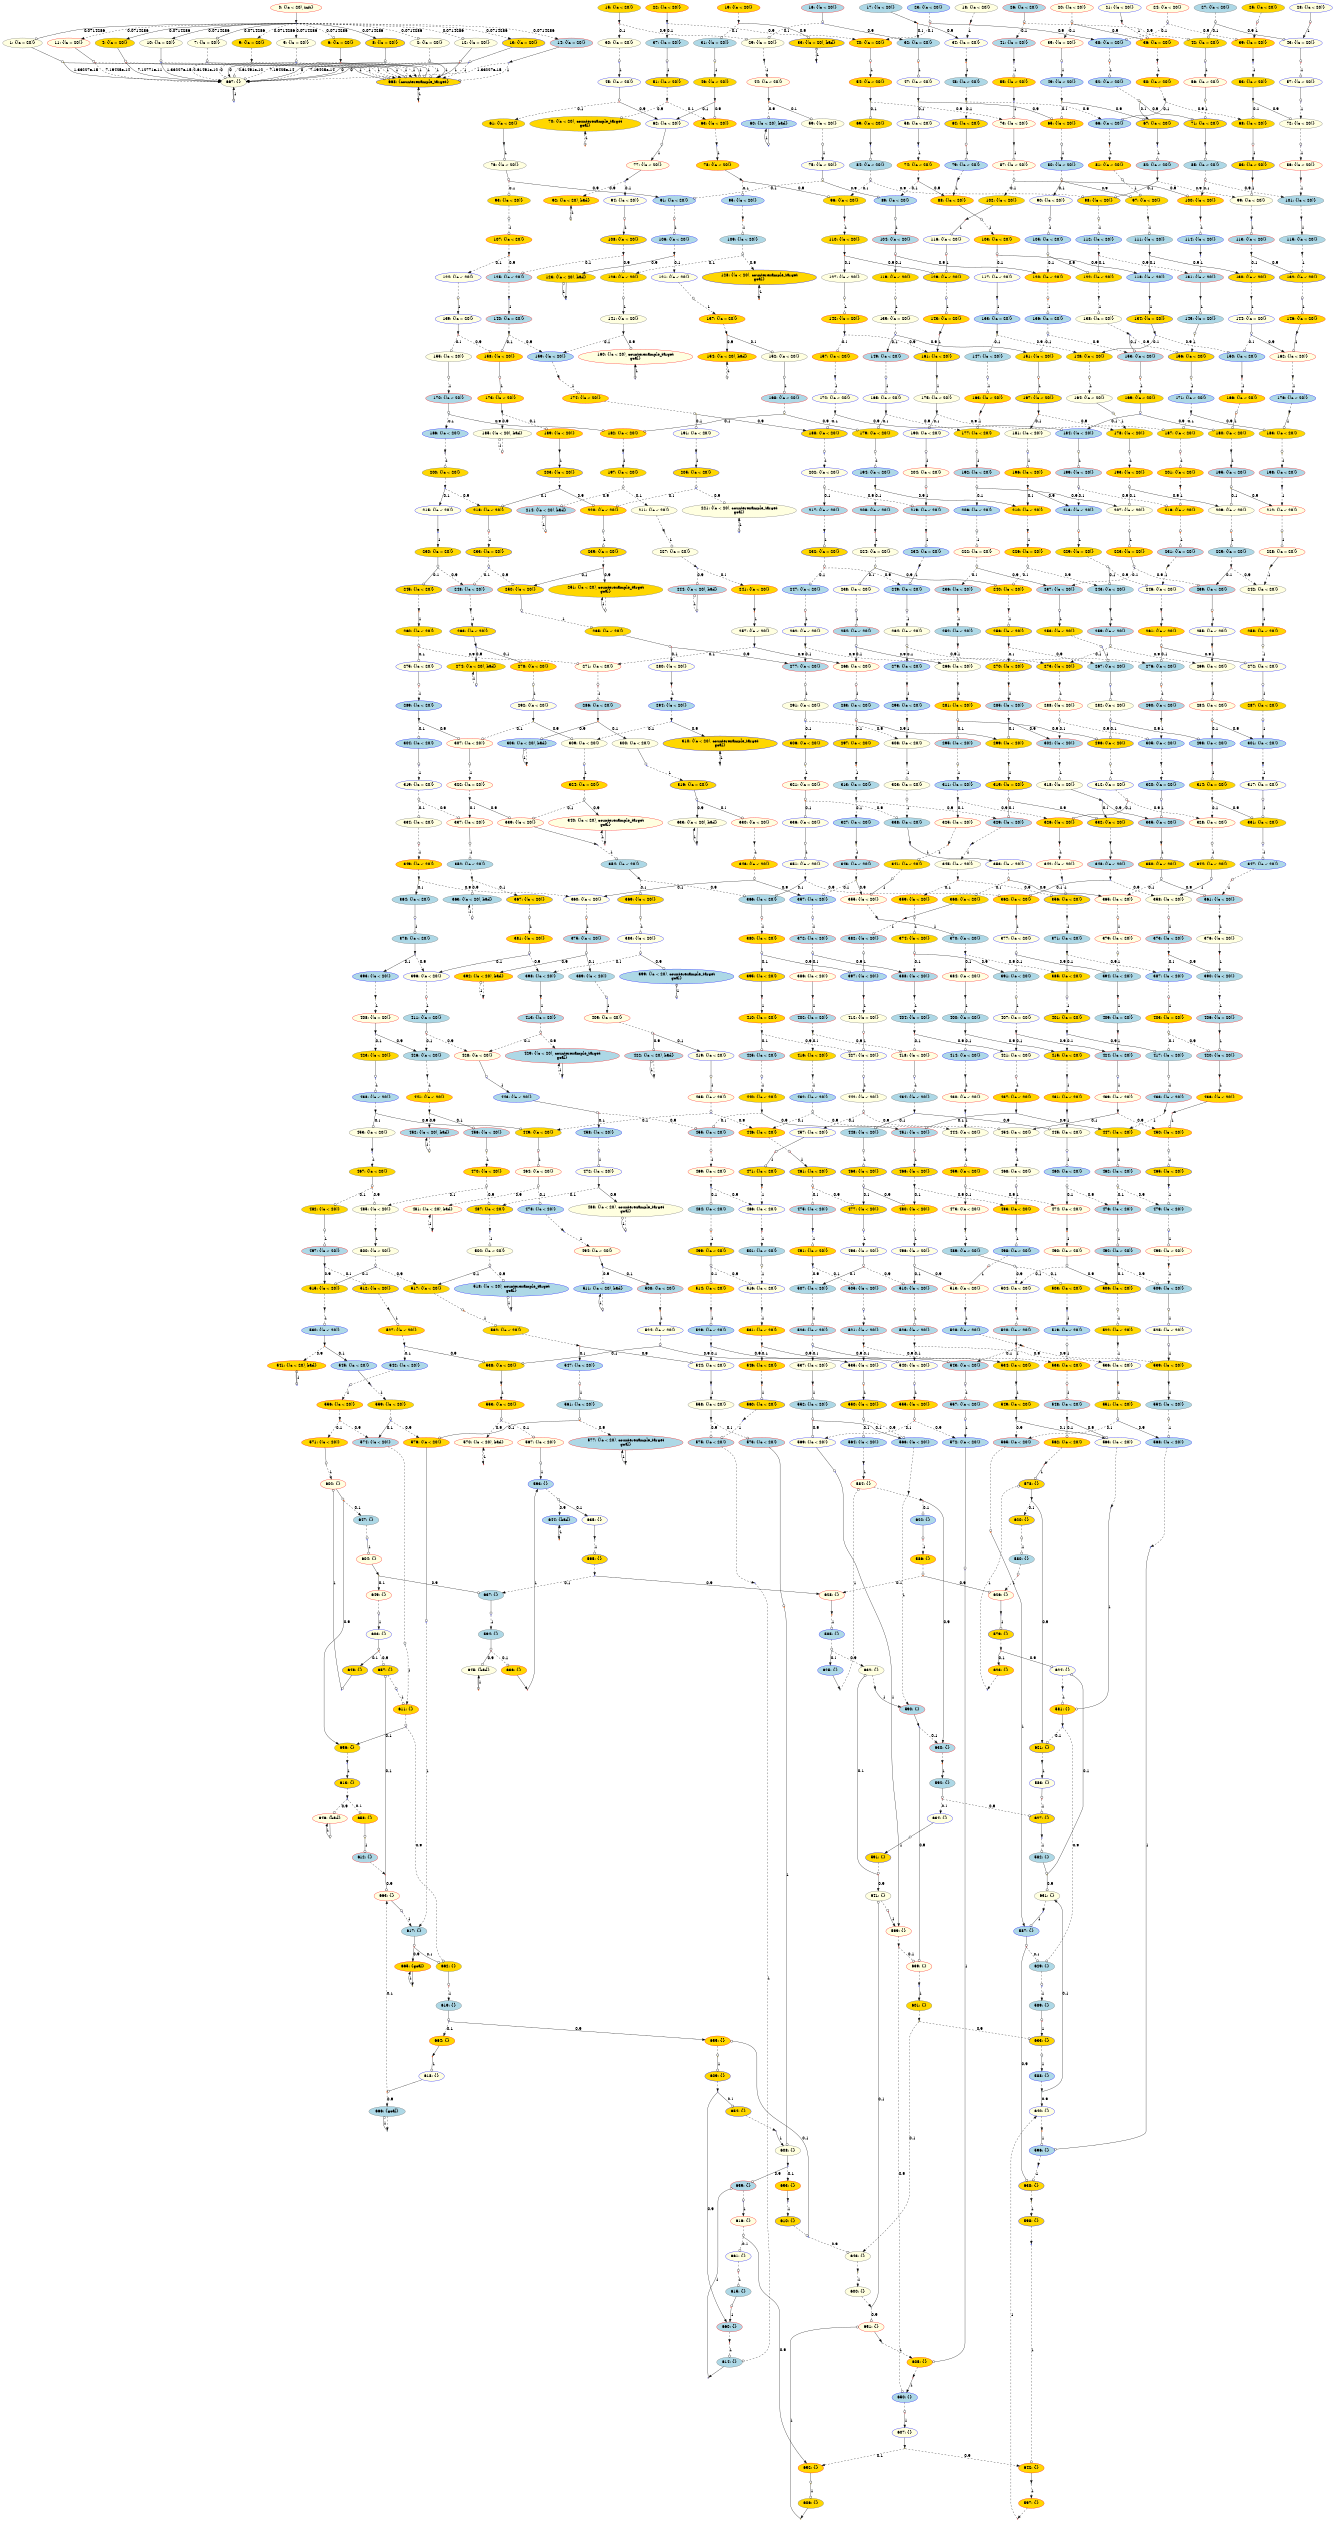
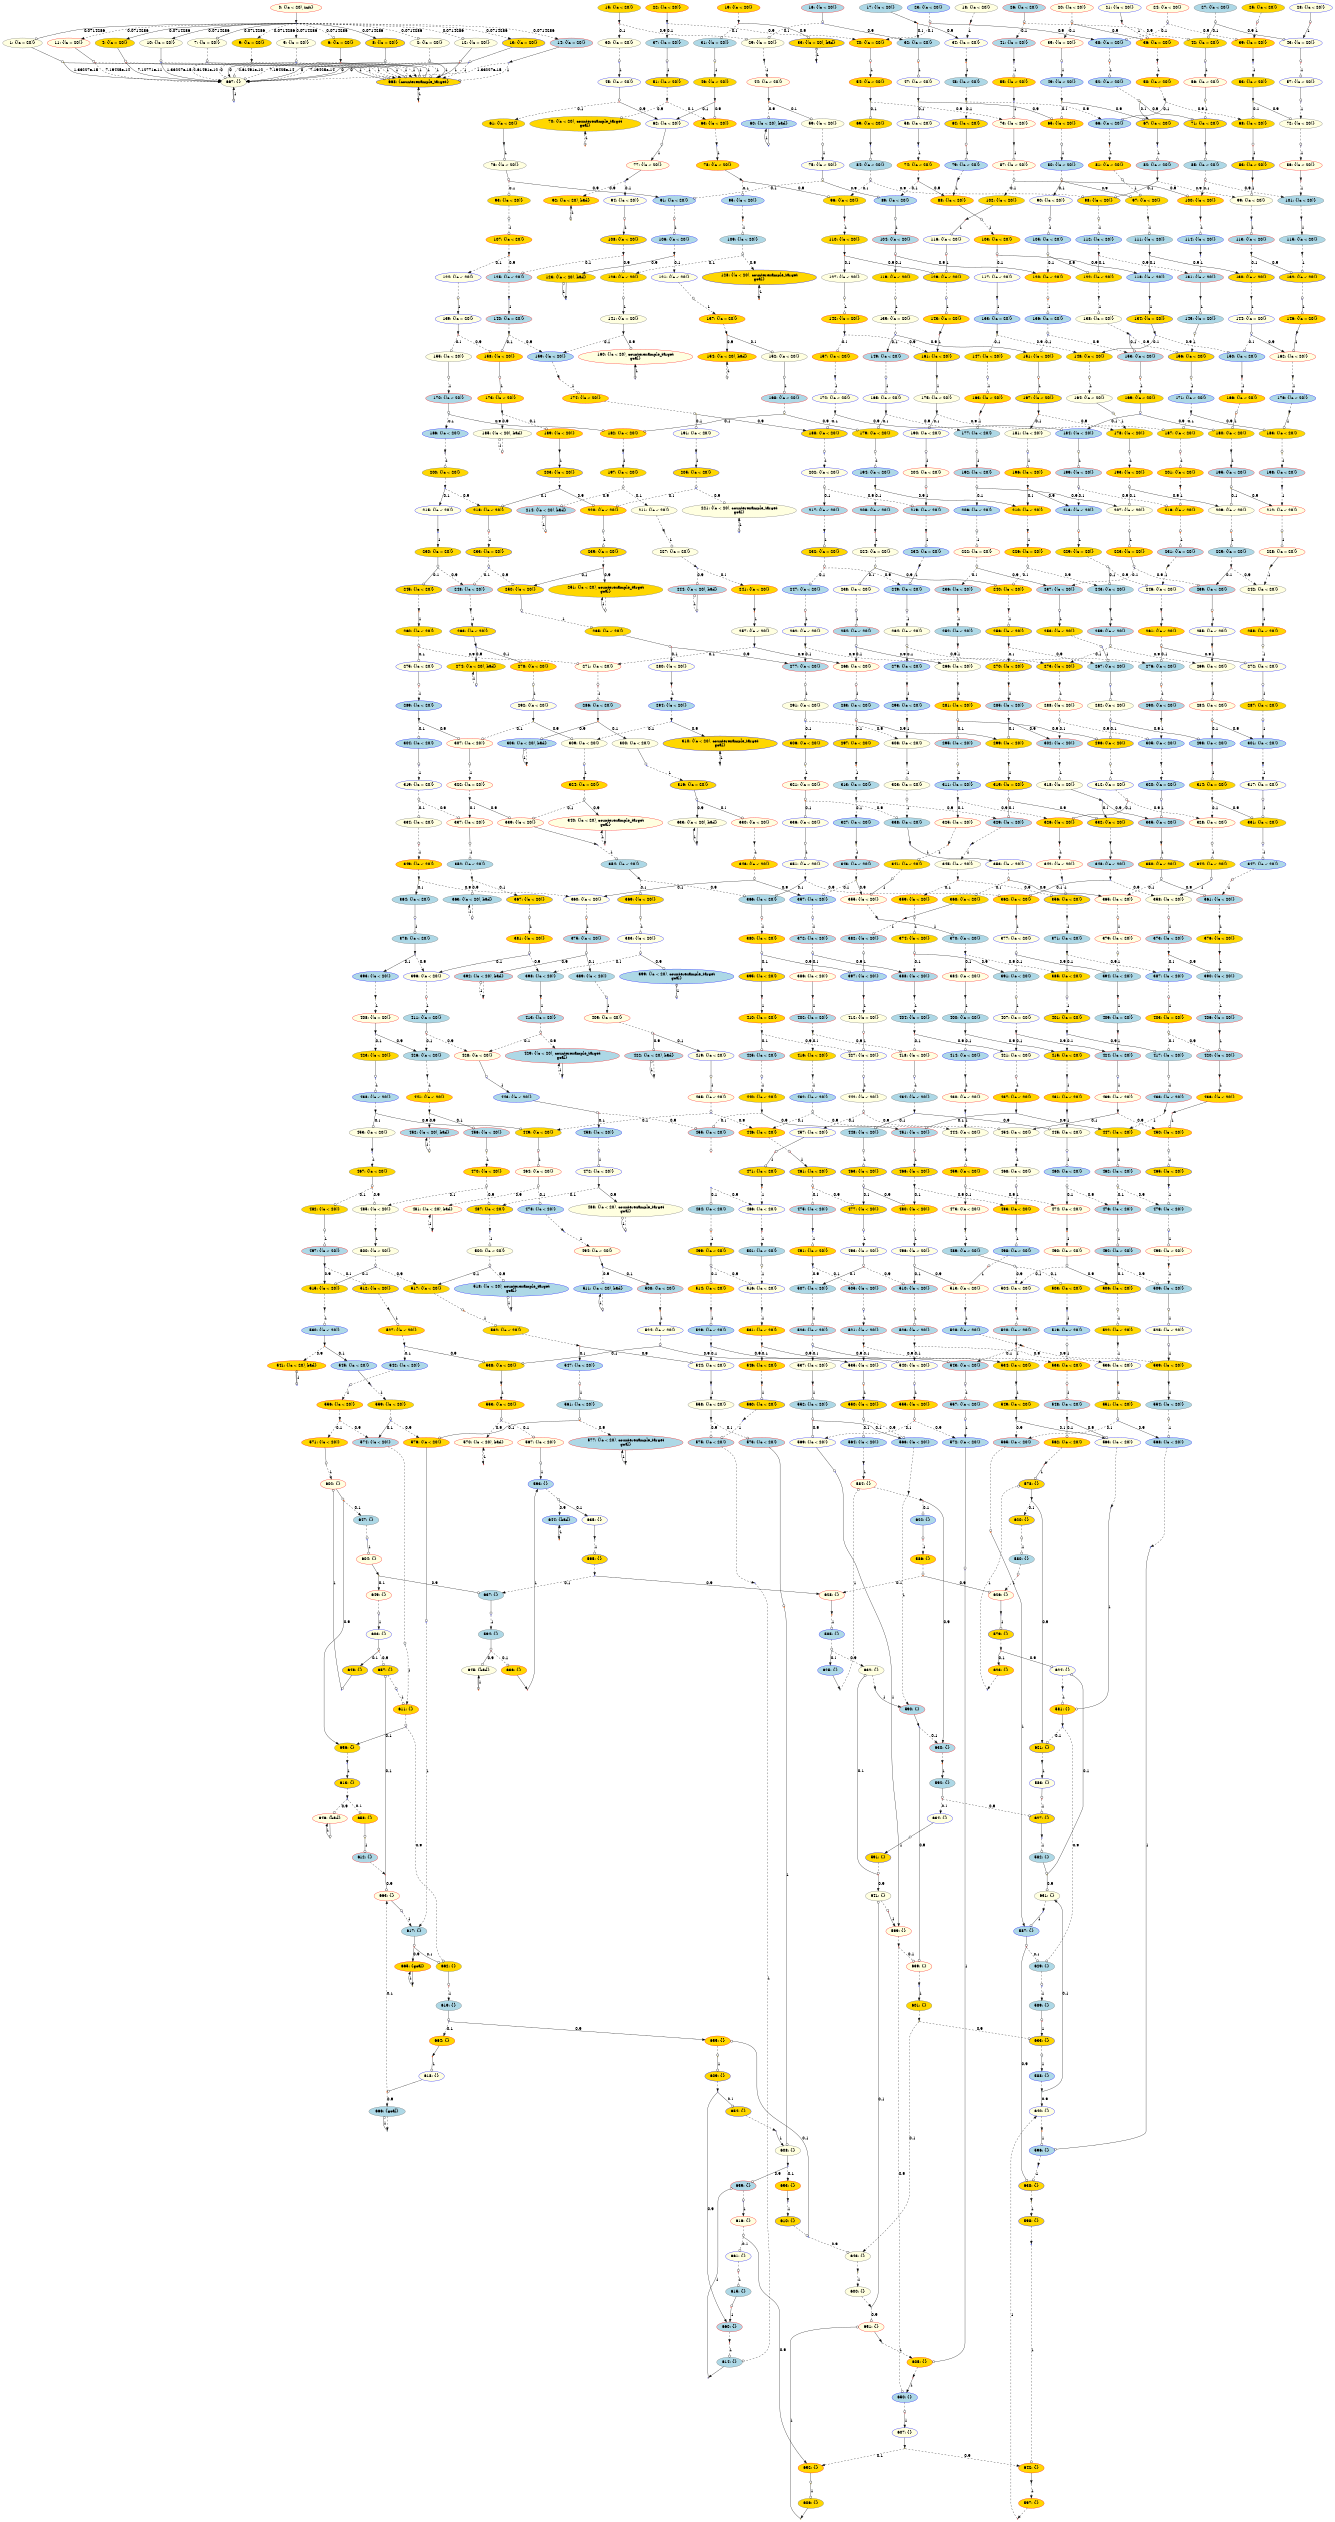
(988, 357) -> (988, 357)
(977, 434) -> (977, 434)
(1220, 939) -> (1220, 939)
(484, 977) -> (484, 977)
(711, 1172) -> none
